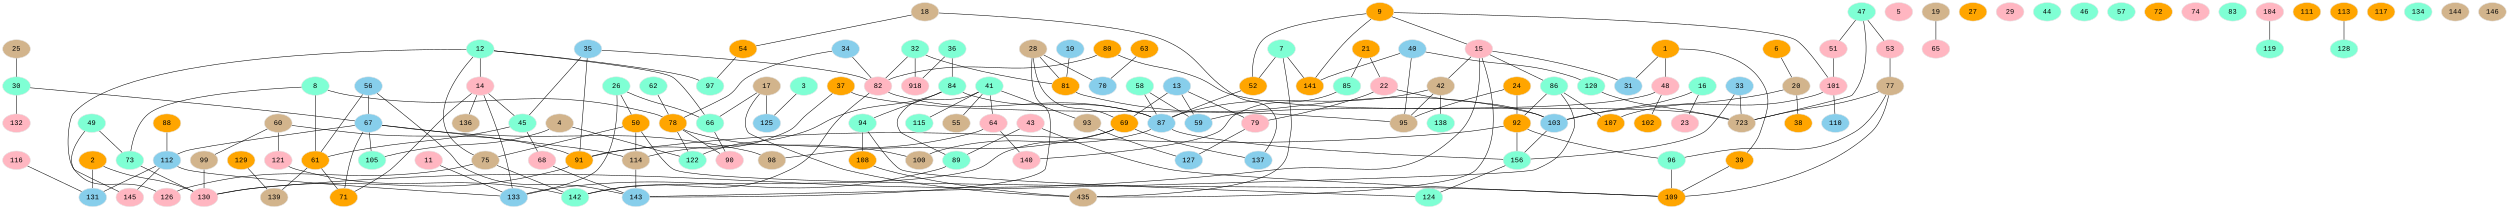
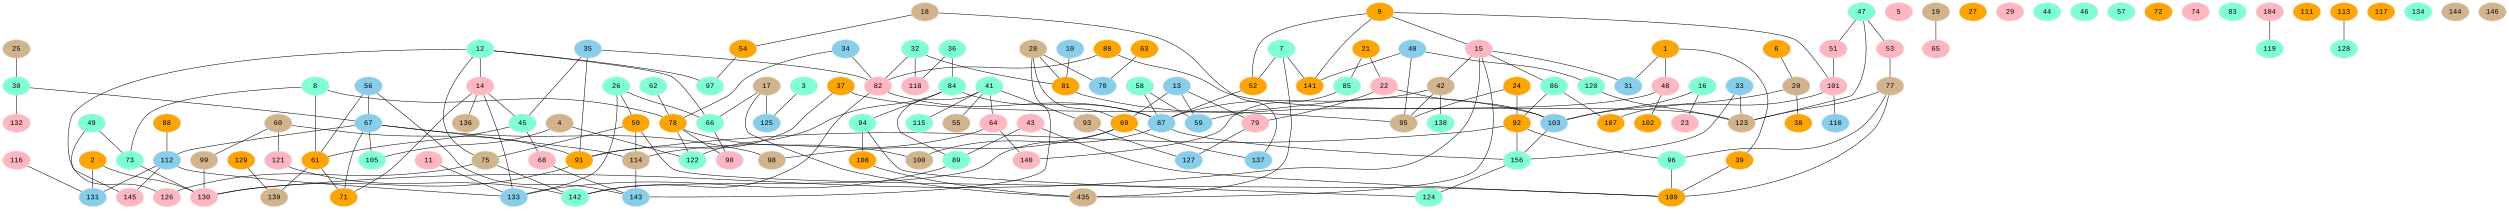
(915, 86) -> (915, 86)
(1742, 123) -> (1742, 123)
(1215, 183) -> none
